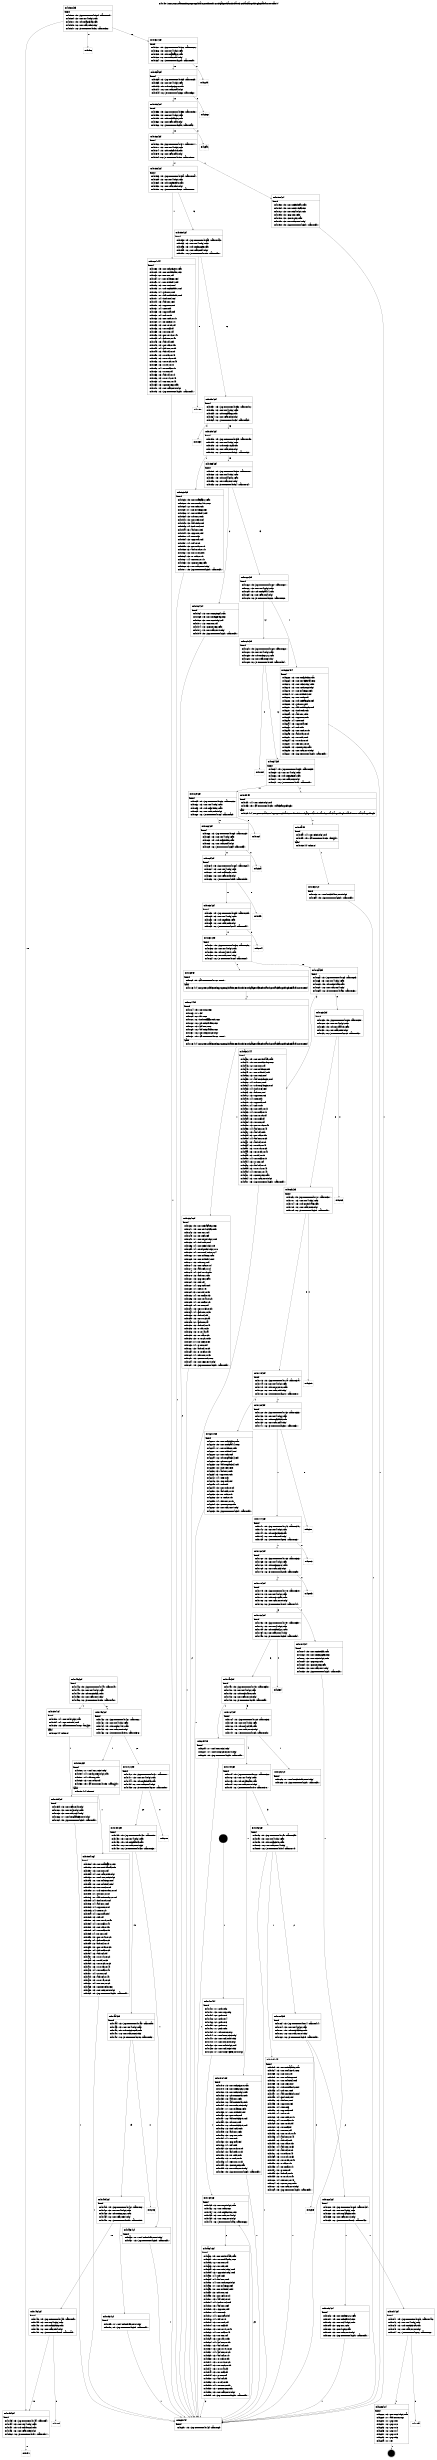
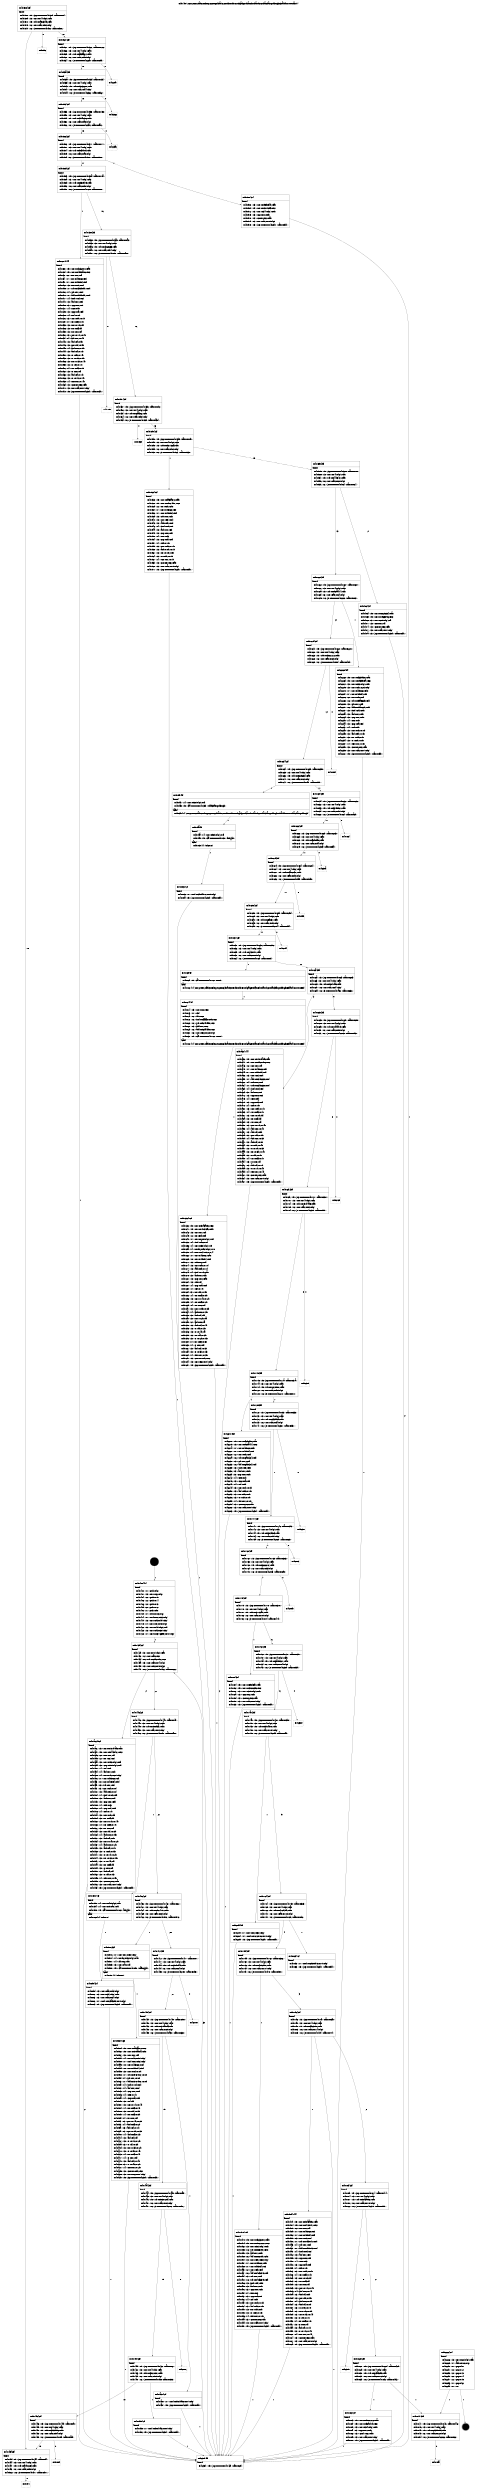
none -> (154, 1691)
(402, 2369) -> (445, 2401)
